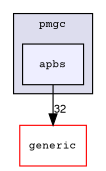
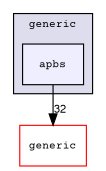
(53, 24) -> (53, 24)
